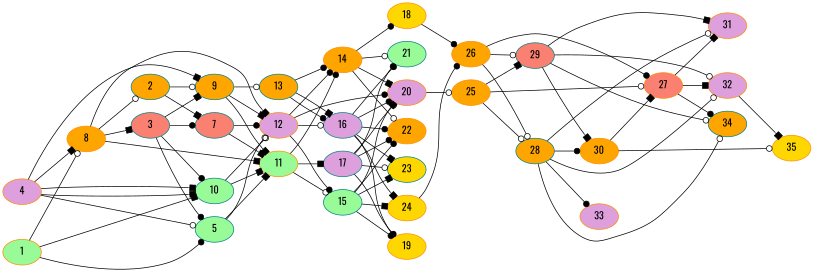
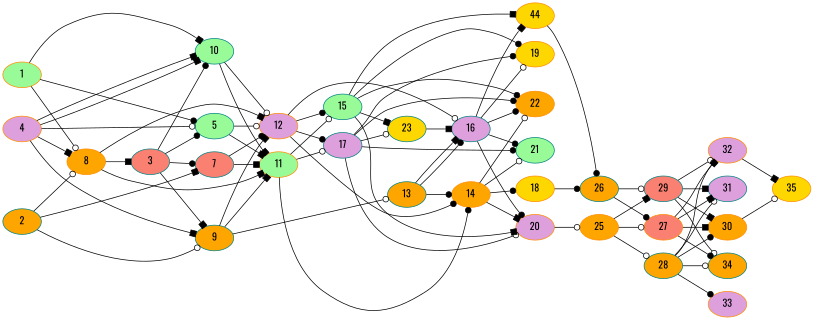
(727, 26) -> (727, 189)
(471, 54) -> (599, 189)
(506, 98) -> none
(337, 103) -> (306, 134)
(116, 115) -> (52, 194)
(629, 121) -> (692, 227)
(370, 144) -> (435, 129)
(305, 164) -> (305, 157)
(407, 208) -> (535, 16)
